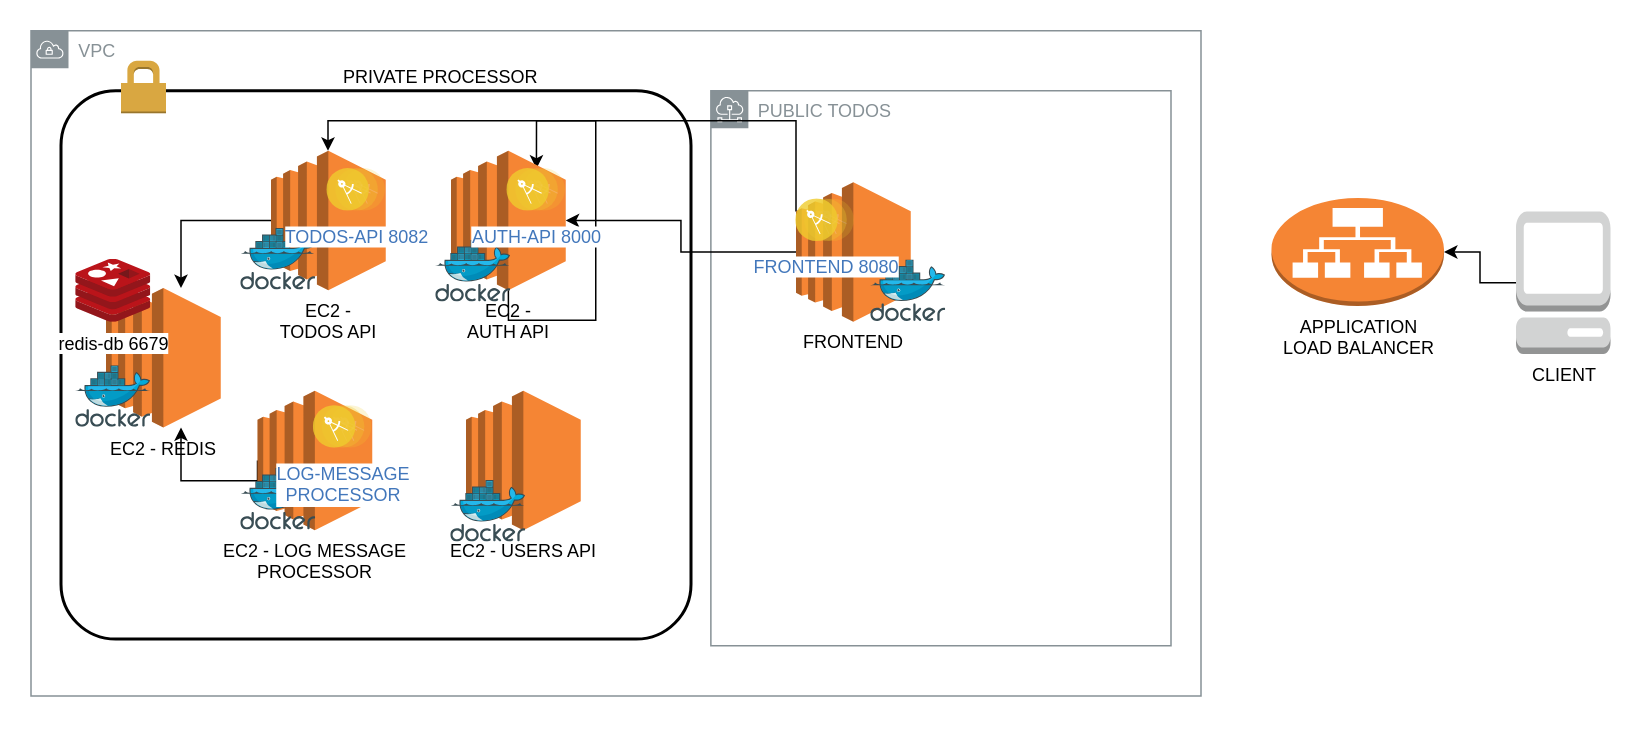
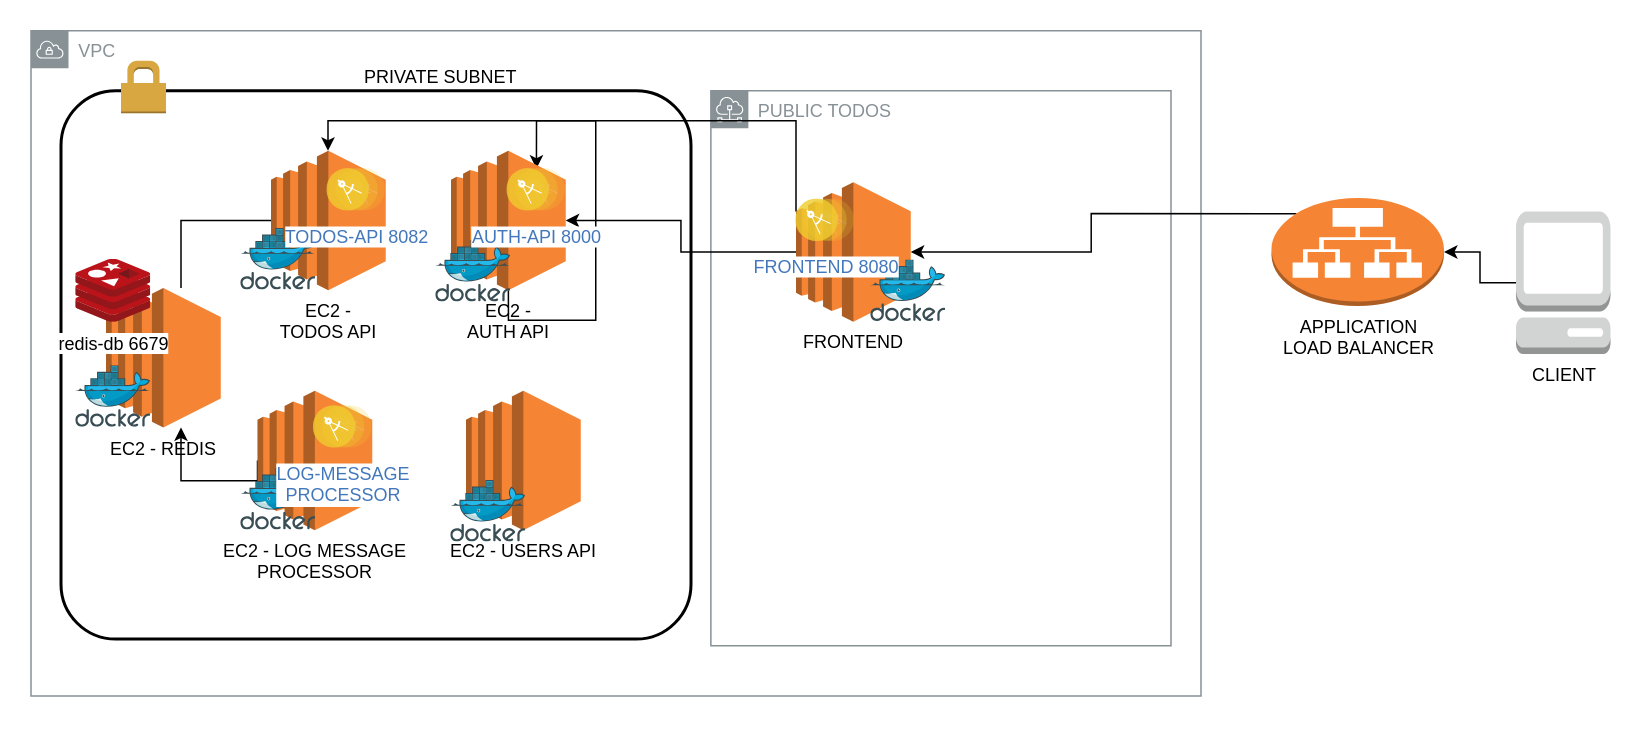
(375, 77) -> (375, 77)
none -> (1091, 215)
(181, 276) -> (181, 281)
